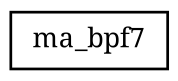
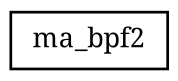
(89, 41) -> (89, 41)
